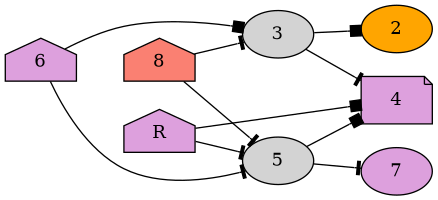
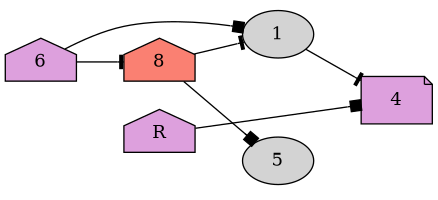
(397, 29) -> none
(278, 34) -> (278, 34)
(217, 110) -> (217, 110)
(328, 135) -> none
(217, 146) -> none
(124, 169) -> (97, 62)
(397, 171) -> none
